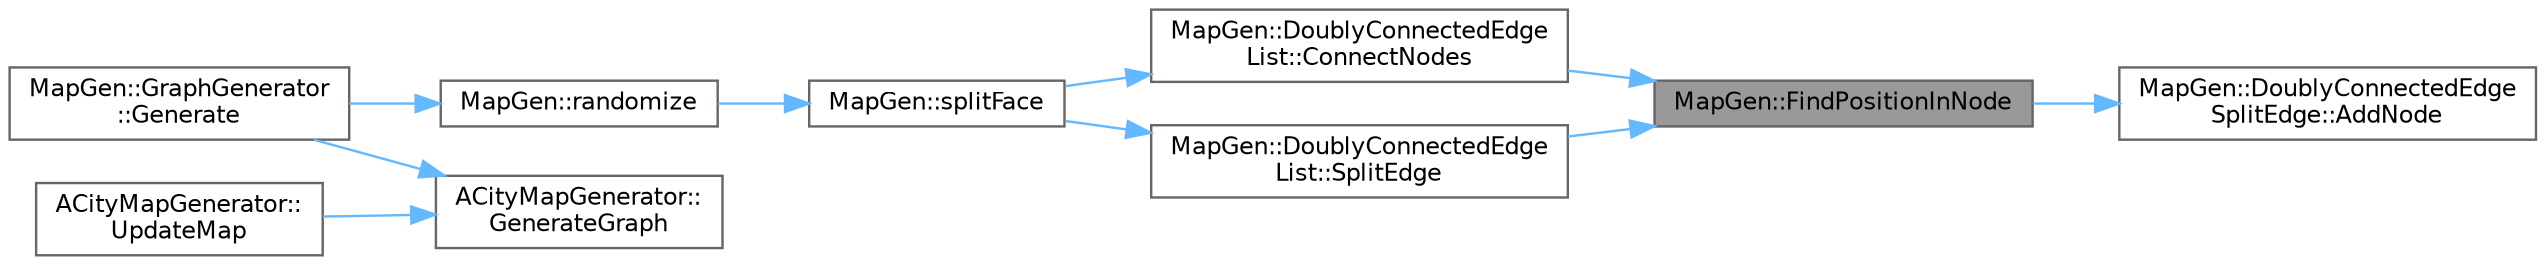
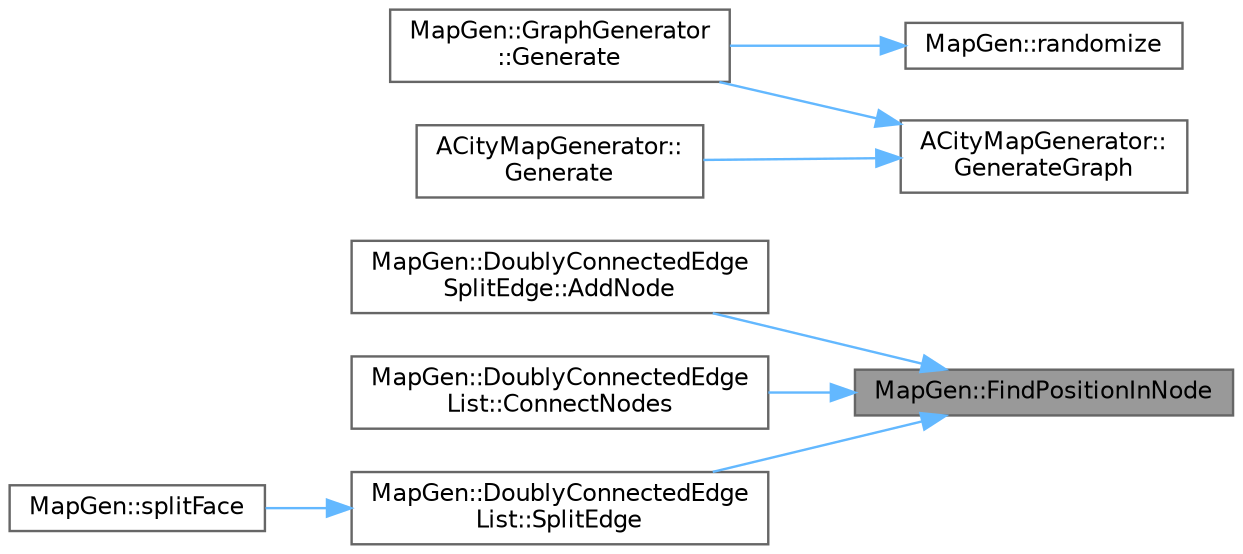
(1096, 82) -> none
(751, 104) -> none
(2064, 104) -> (818, 339)
(179, 219) -> (560, 161)
